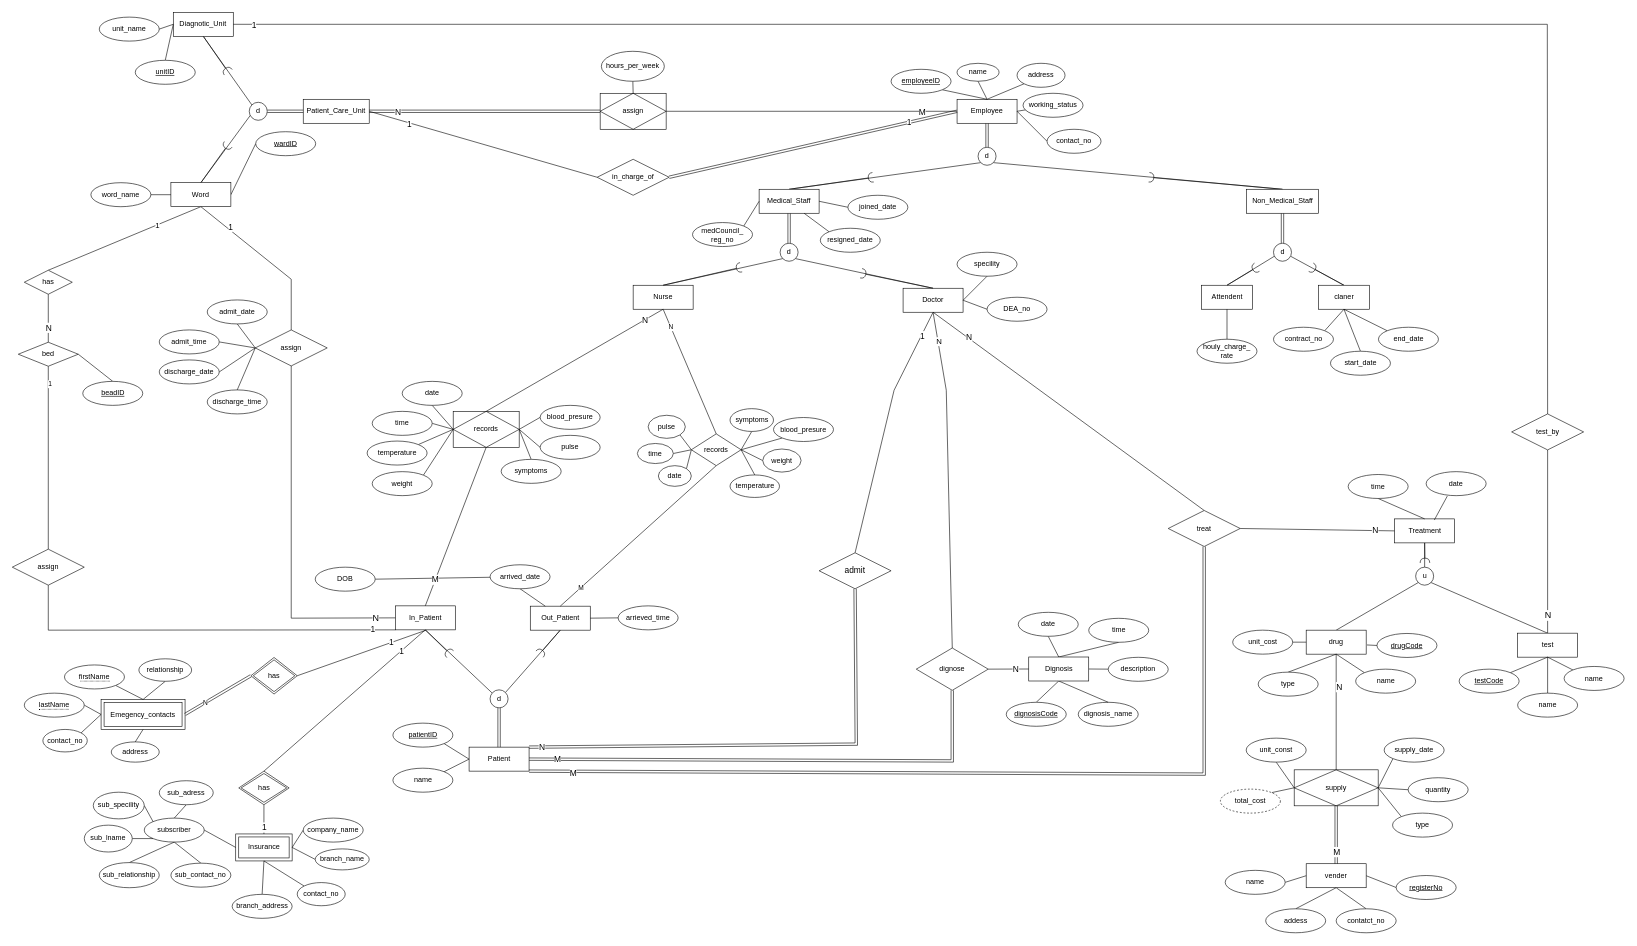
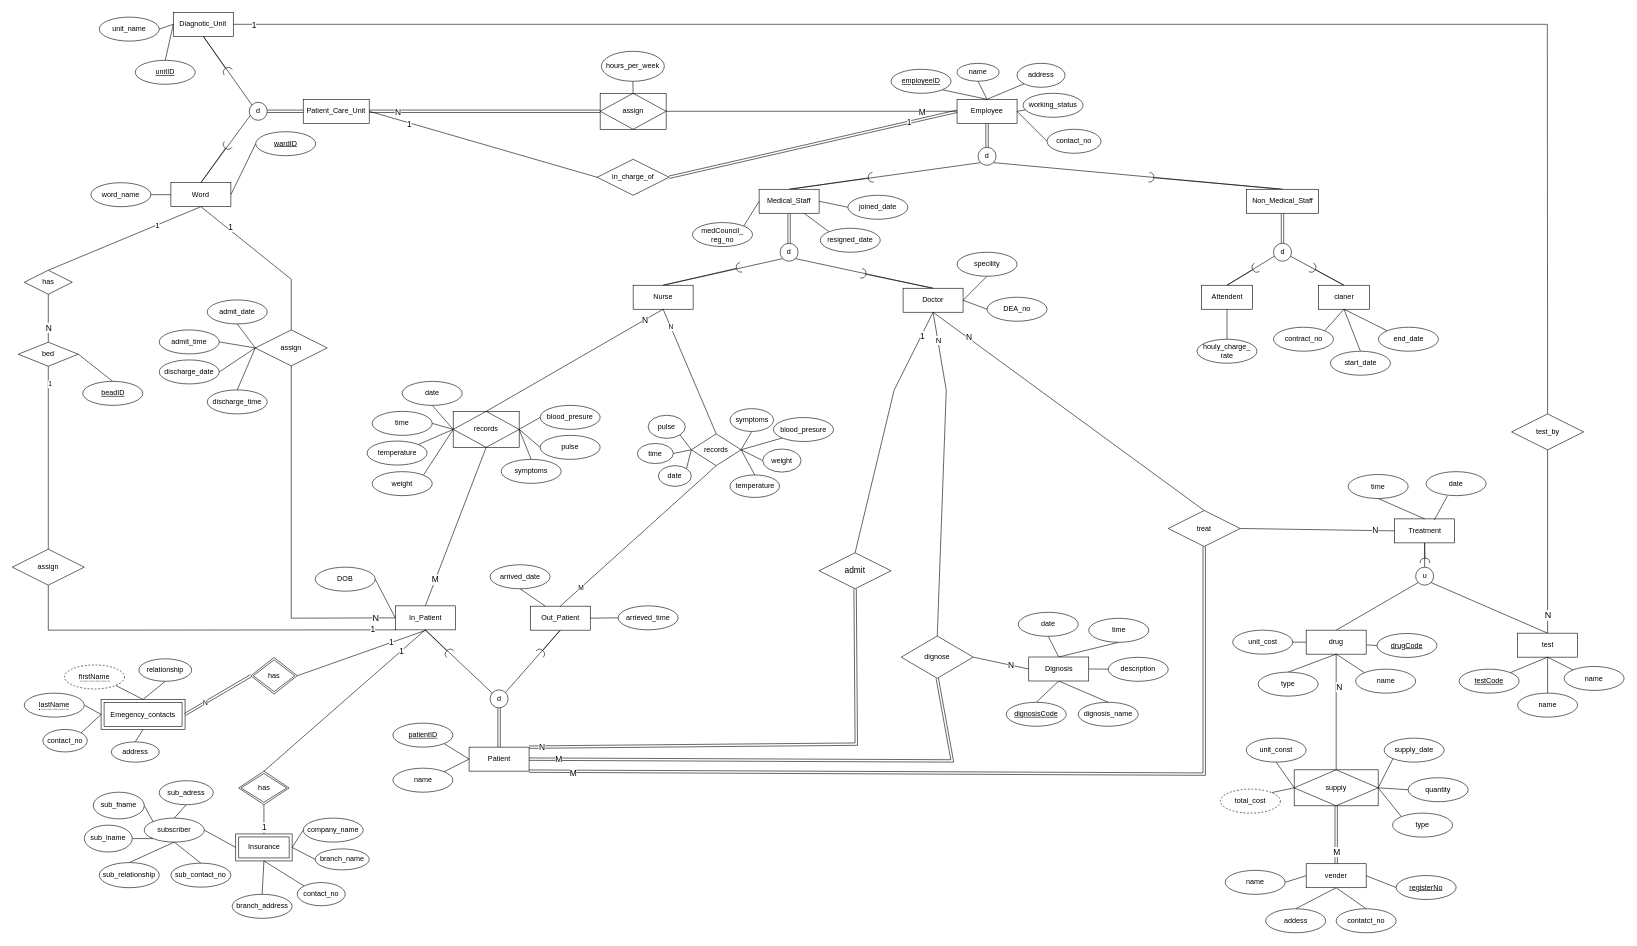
(433, 578) -> (385, 597)
(953, 669) -> (938, 657)
(95, 677) -> (95, 677)
(119, 806) -> (119, 806)
